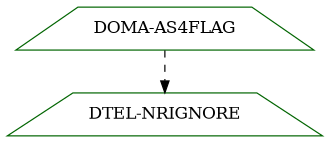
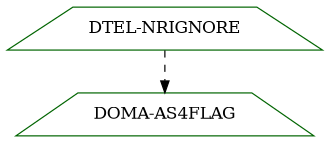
(165, 66) -> (165, 66)
